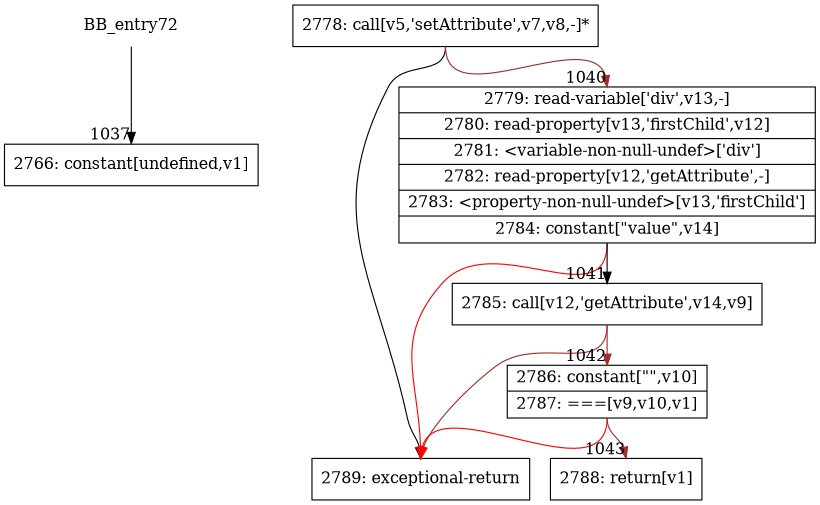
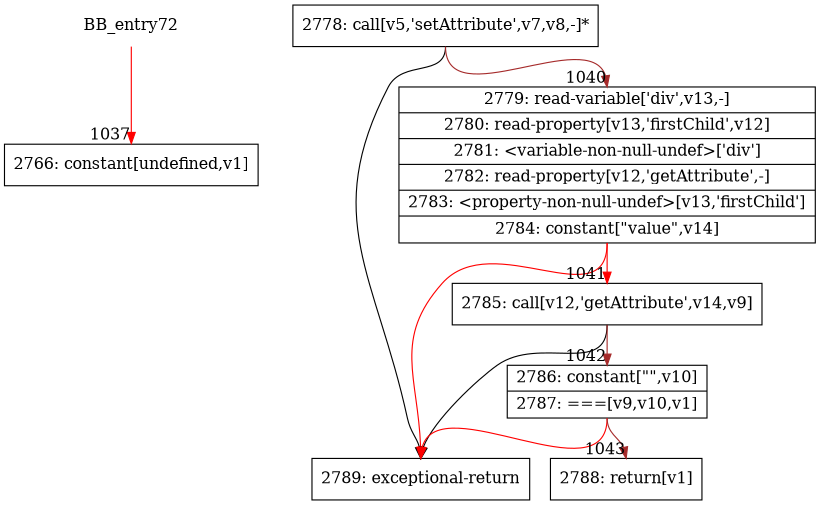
(131, 89) -> (131, 89)
(607, 257) -> (607, 257)
(505, 361) -> (505, 361)
